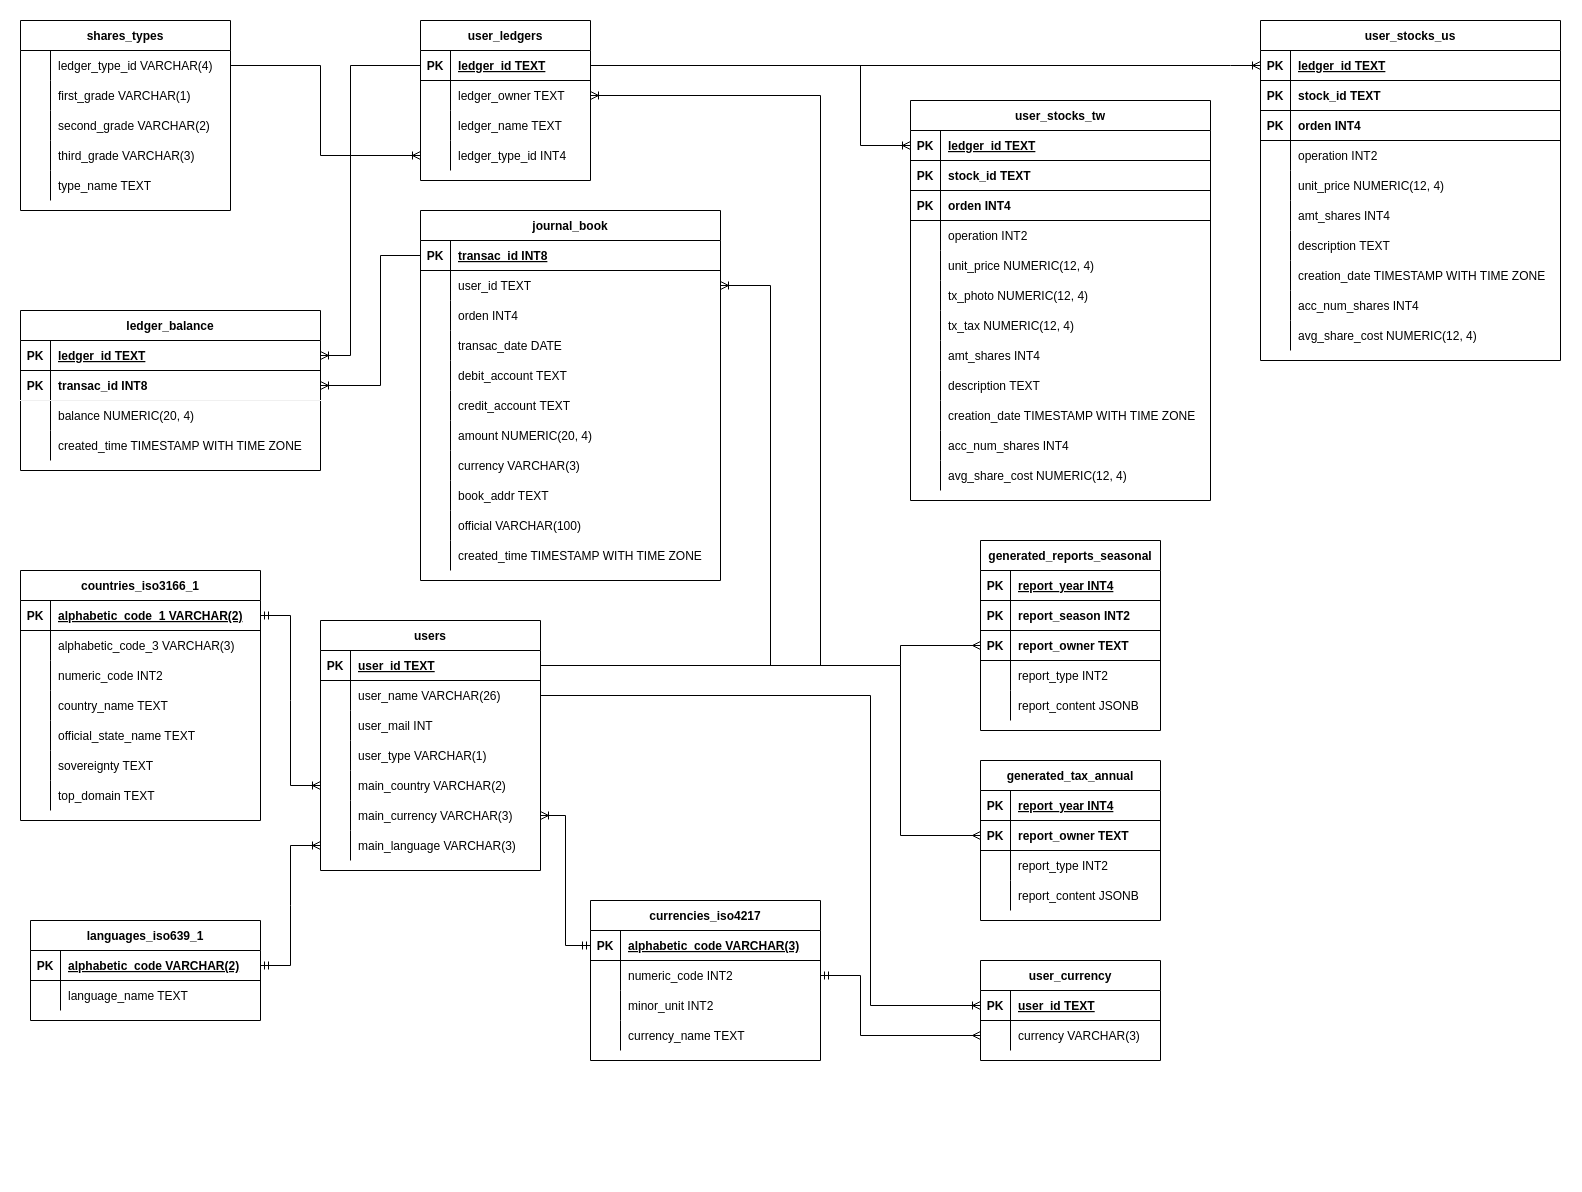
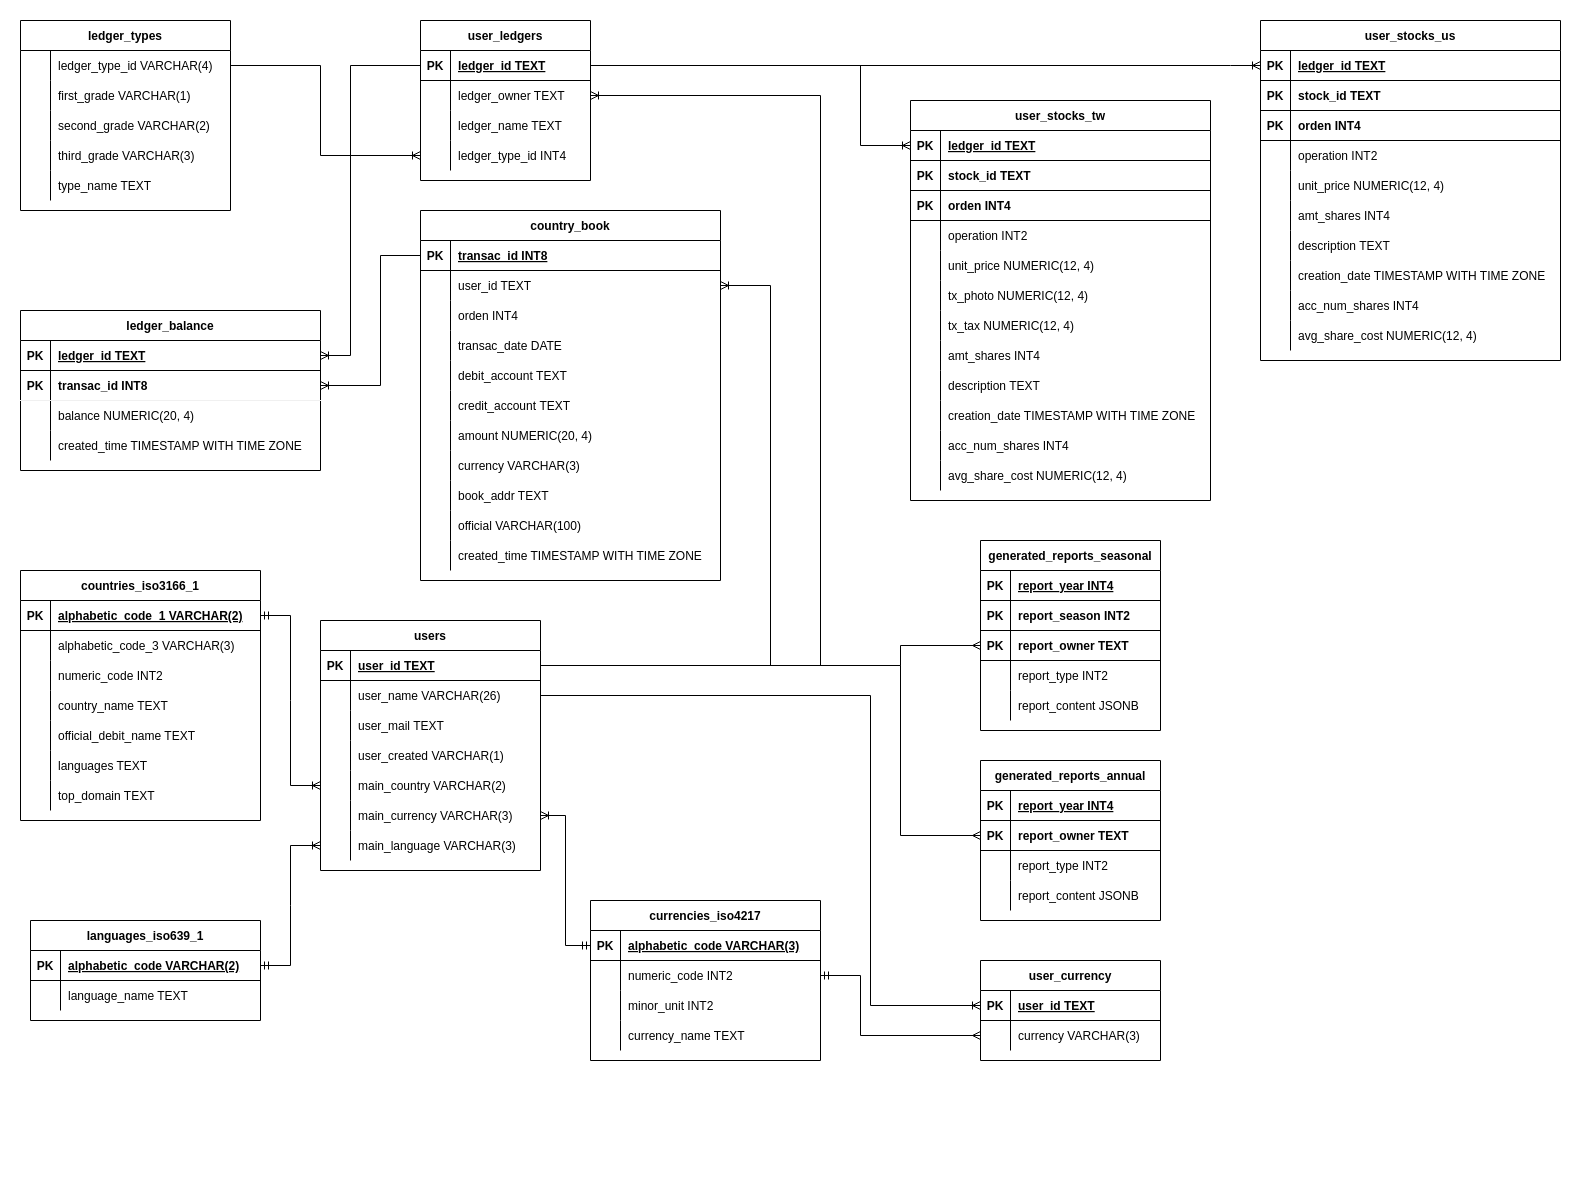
(125, 36) -> (125, 36)
(570, 226) -> (570, 226)
(397, 726) -> (400, 726)
(132, 736) -> (131, 736)
(424, 756) -> (434, 756)
(123, 766) -> (116, 766)
(1070, 776) -> (1070, 776)
